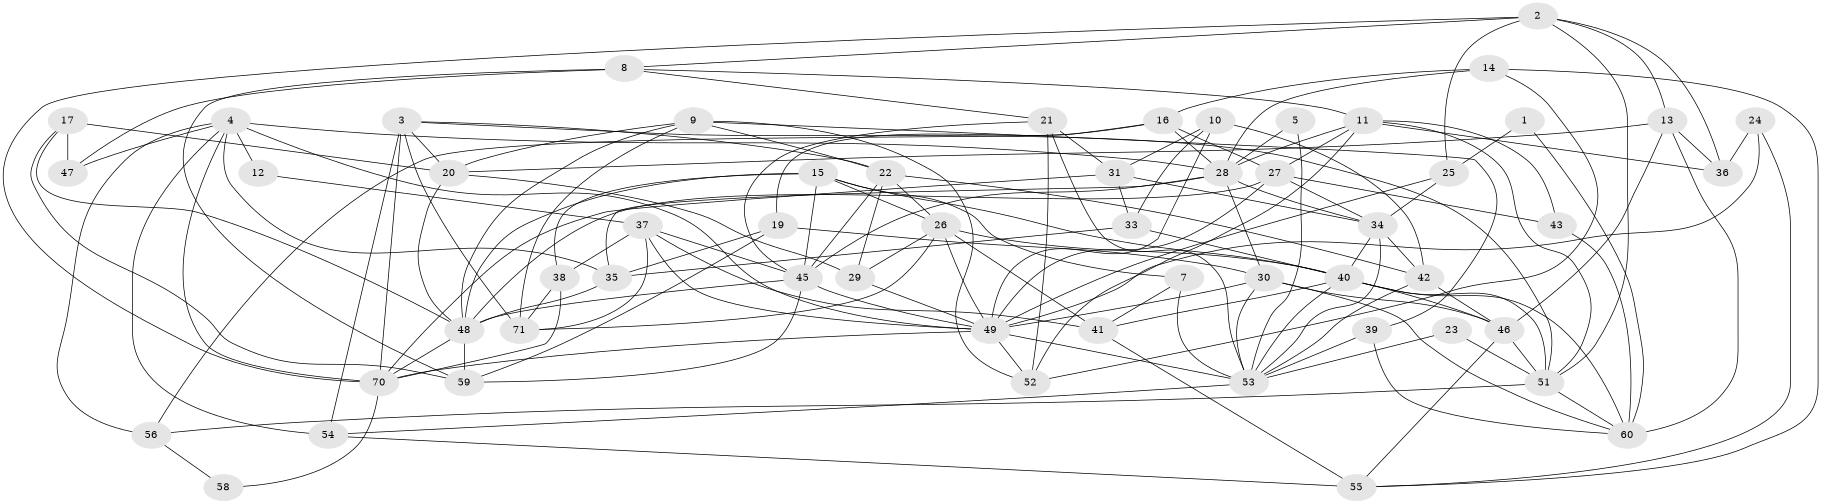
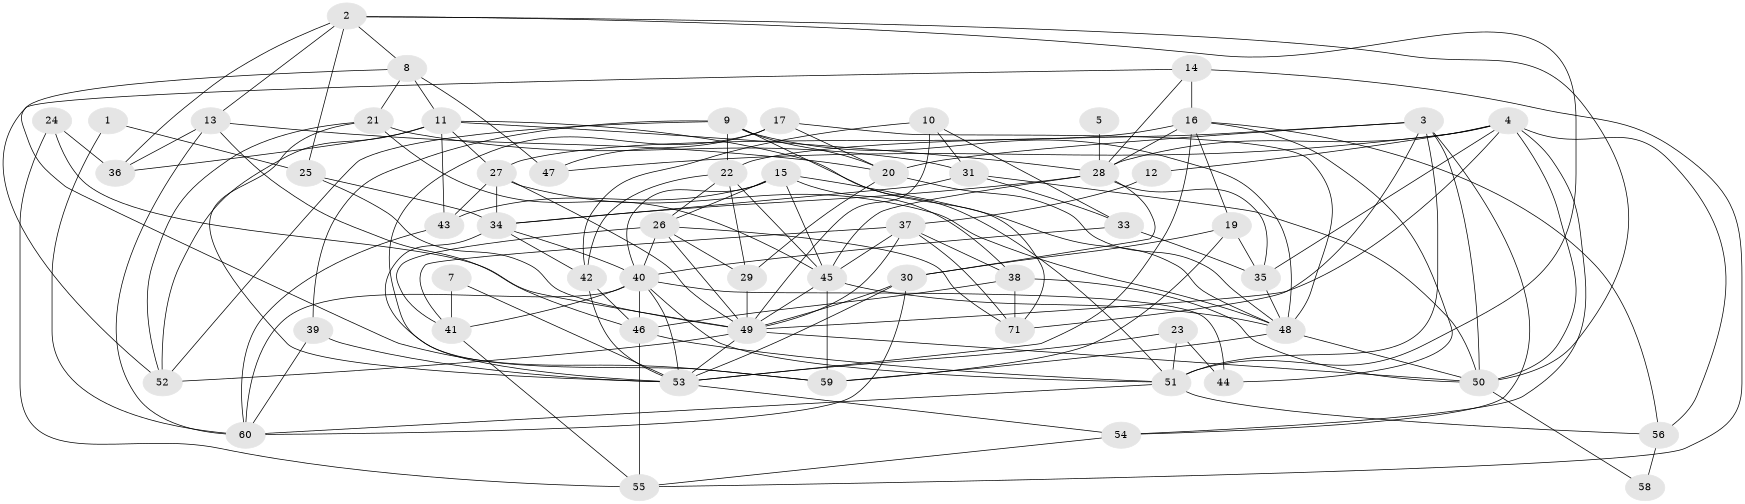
(989, 232) -> (613, 199)
(1300, 258) -> (1037, 344)
(1386, 300) -> (810, 306)
(379, 383) -> (1479, 383)
none -> (1224, 383)
